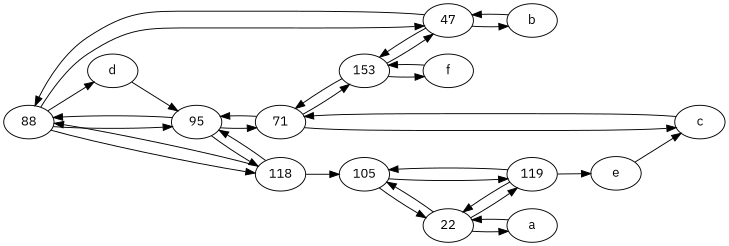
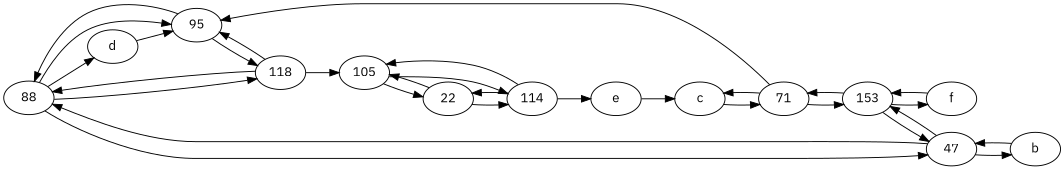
(234, 128) -> none
(532, 174) -> (532, 99)
(532, 226) -> none
